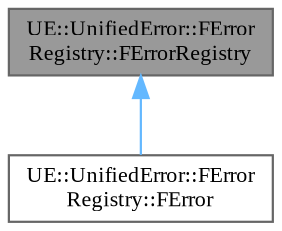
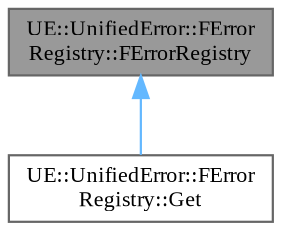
(141, 189) -> (141, 189)
